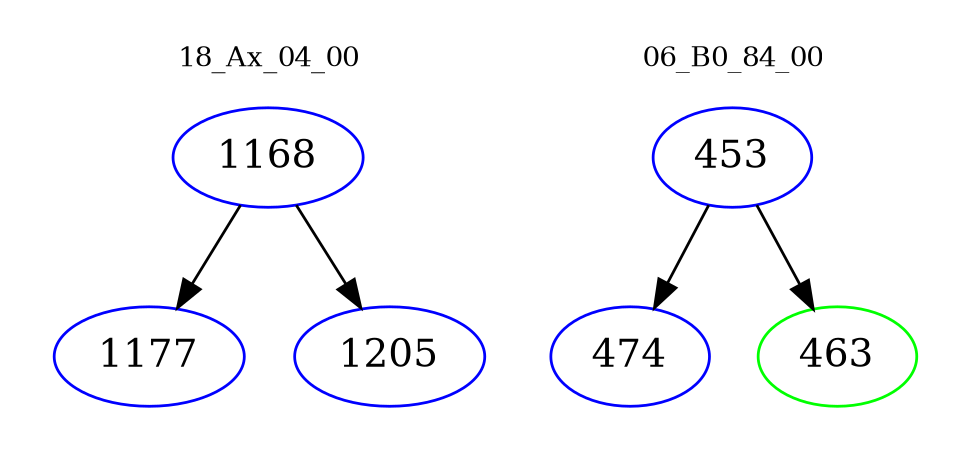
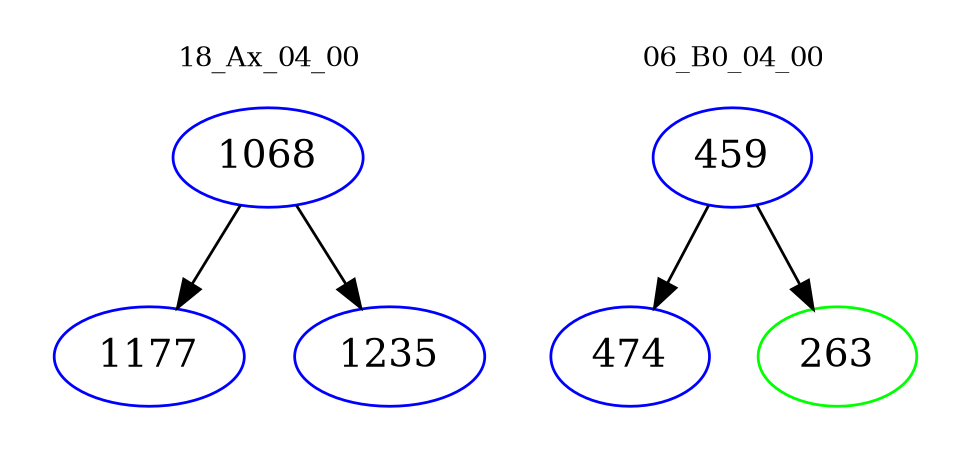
(734, 59) -> (734, 59)
(268, 158) -> (268, 158)
(732, 158) -> (732, 158)
(390, 357) -> (390, 357)
(837, 357) -> (837, 357)
